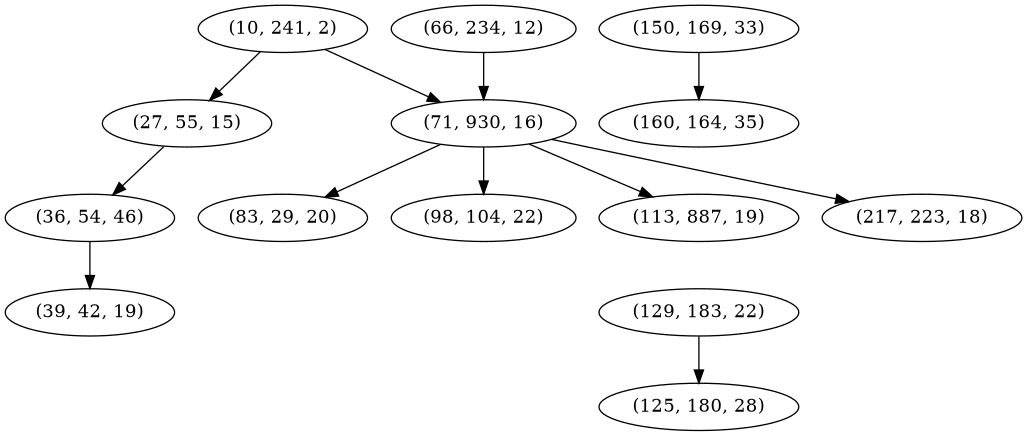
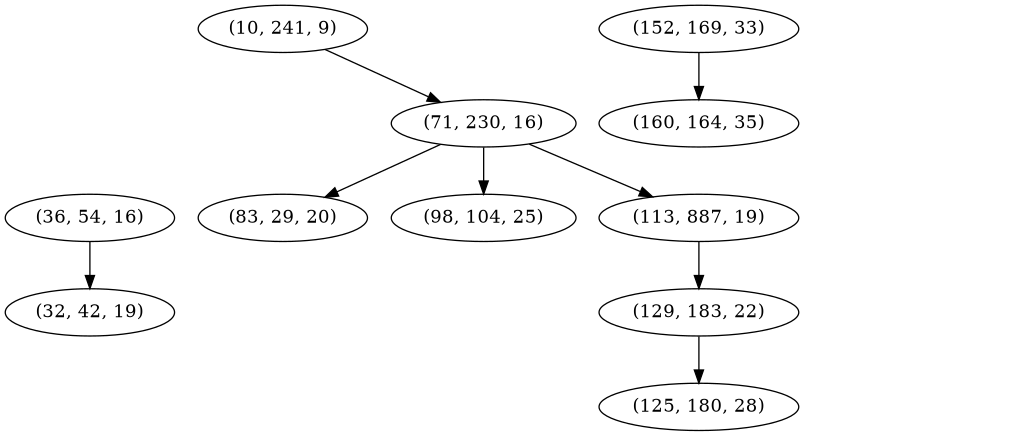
(283, 29) -> (283, 29)
(484, 29) -> none
(699, 29) -> (699, 29)
(187, 123) -> none
(484, 123) -> (484, 123)
(90, 218) -> (90, 218)
(484, 218) -> (484, 218)
(922, 218) -> none
none -> (699, 259)
(90, 312) -> (90, 312)
